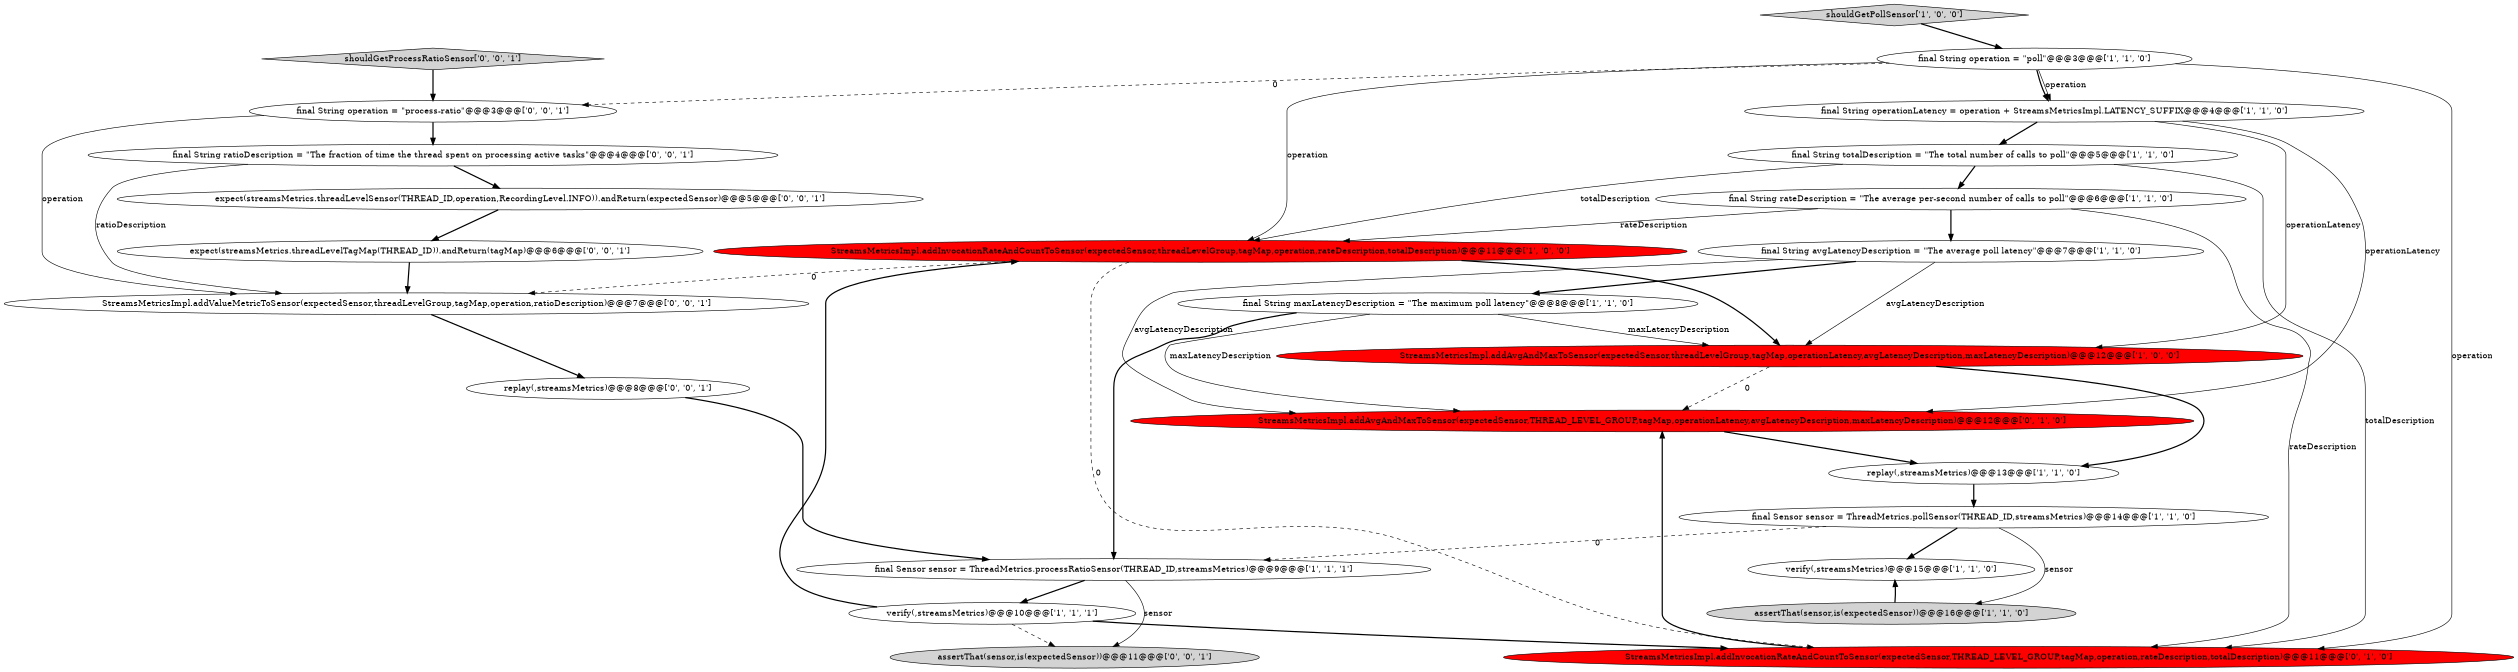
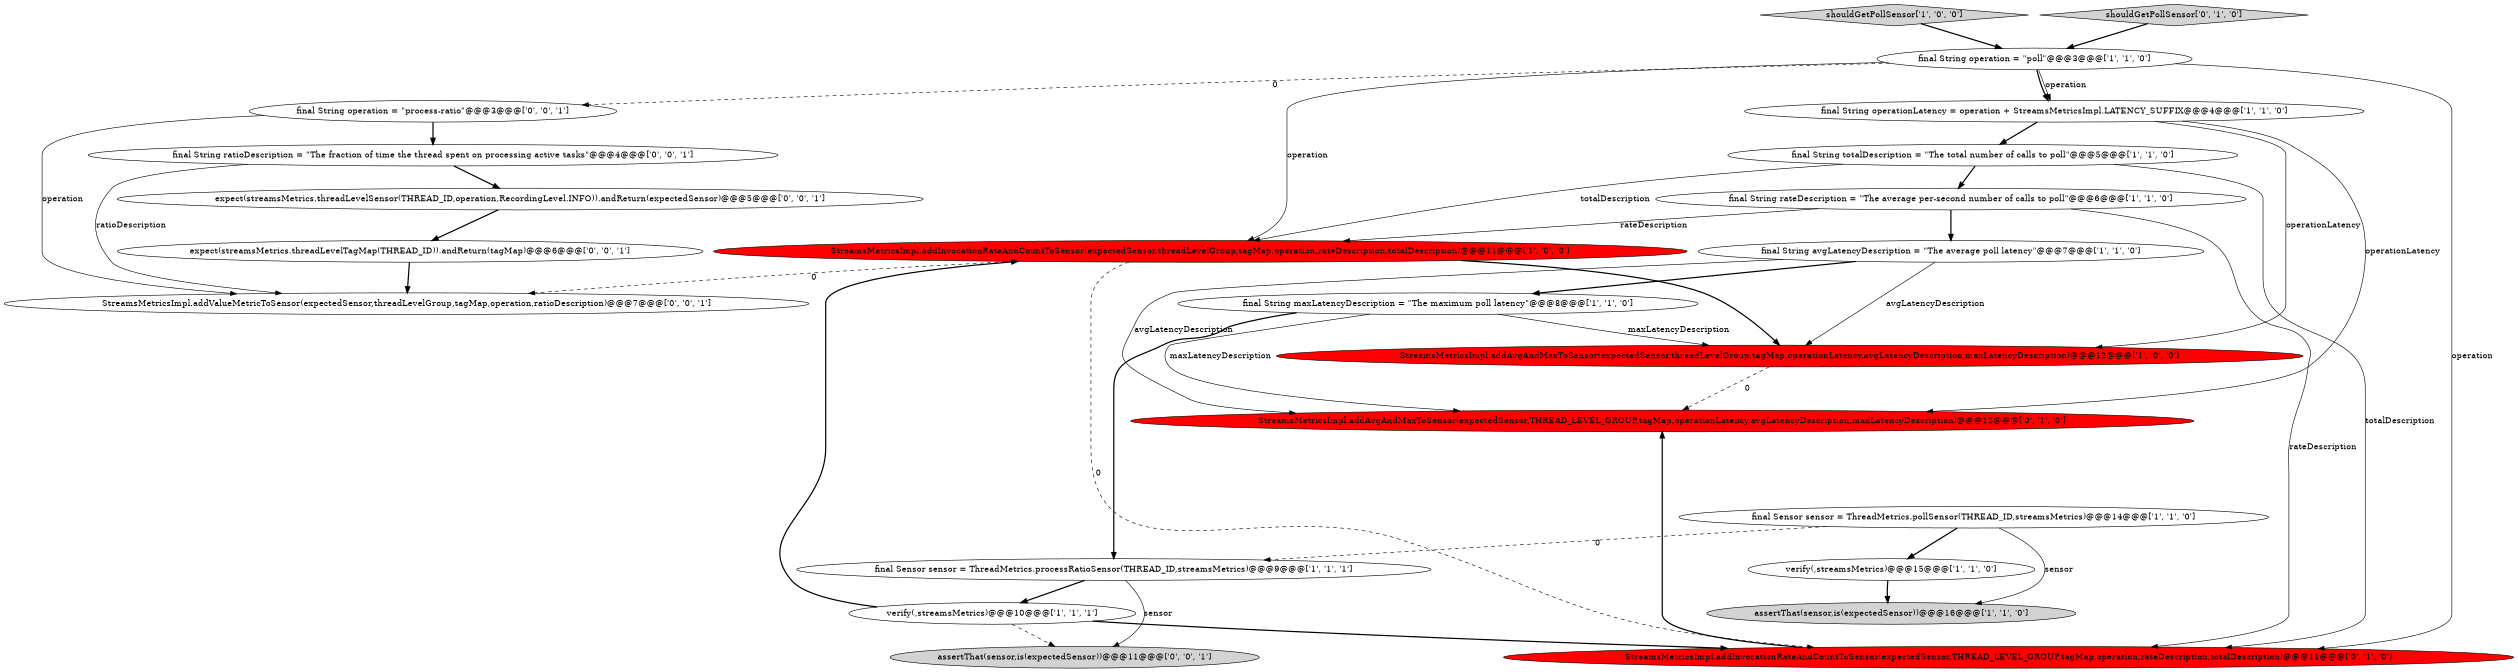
none -> (2174, 15)
(433, 59) -> none
(608, 388) -> none
(1974, 473) -> none
(1895, 595) -> (1887, 588)
